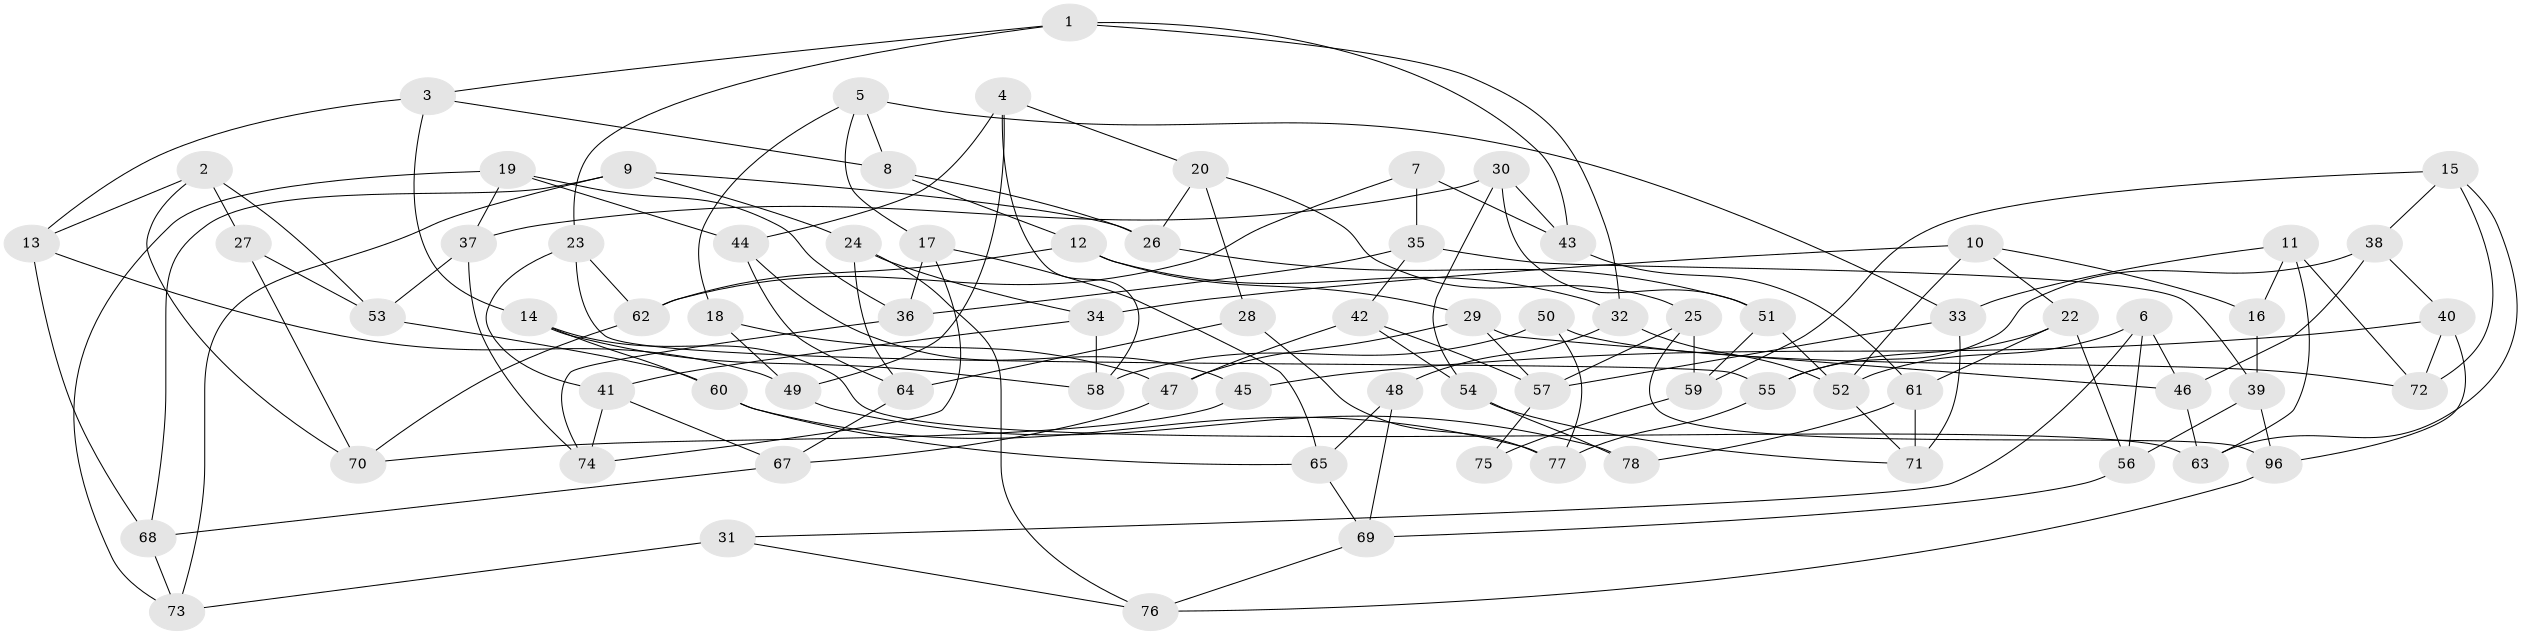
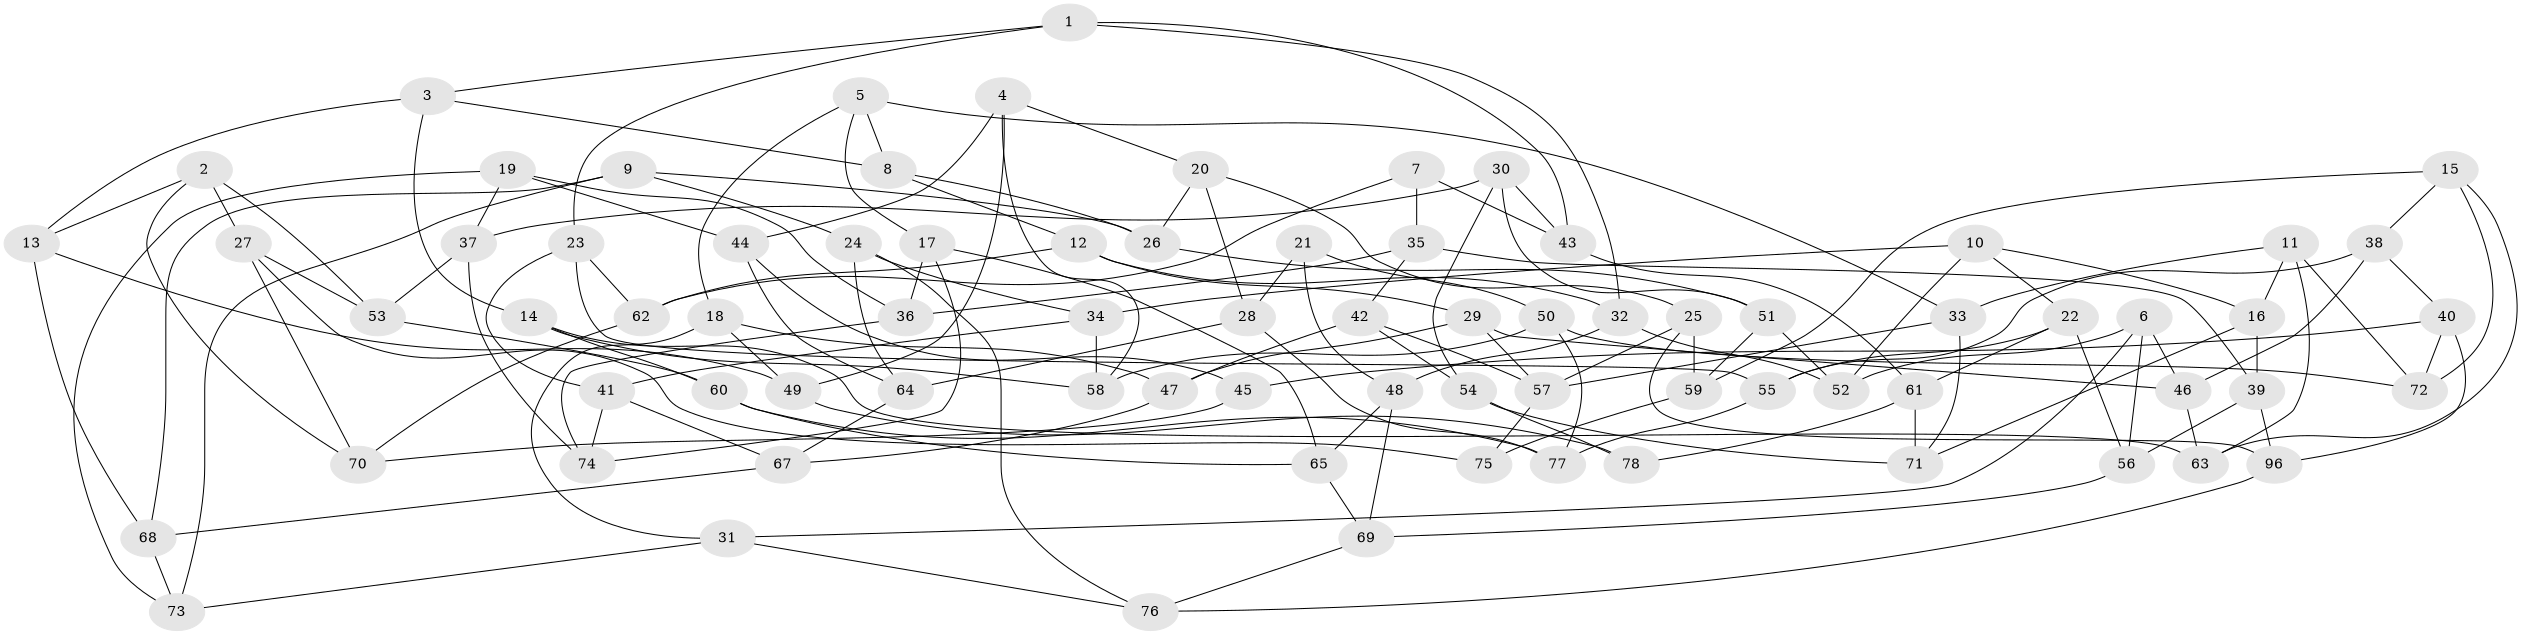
none -> (1304, 244)
(1878, 428) -> (2116, 378)
none -> (768, 431)
none -> (532, 435)
